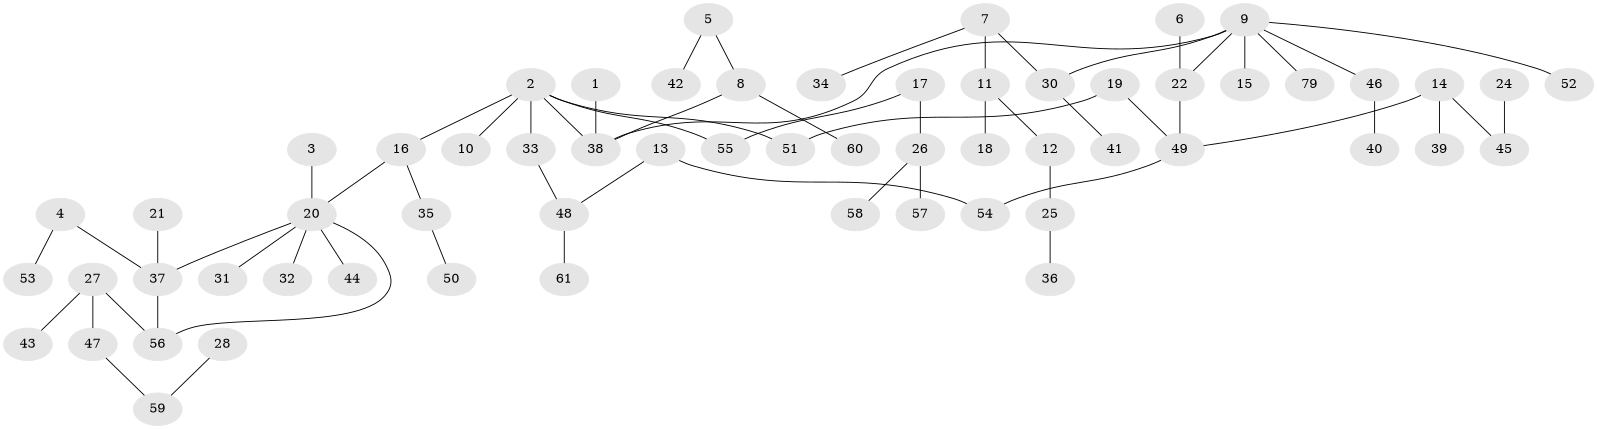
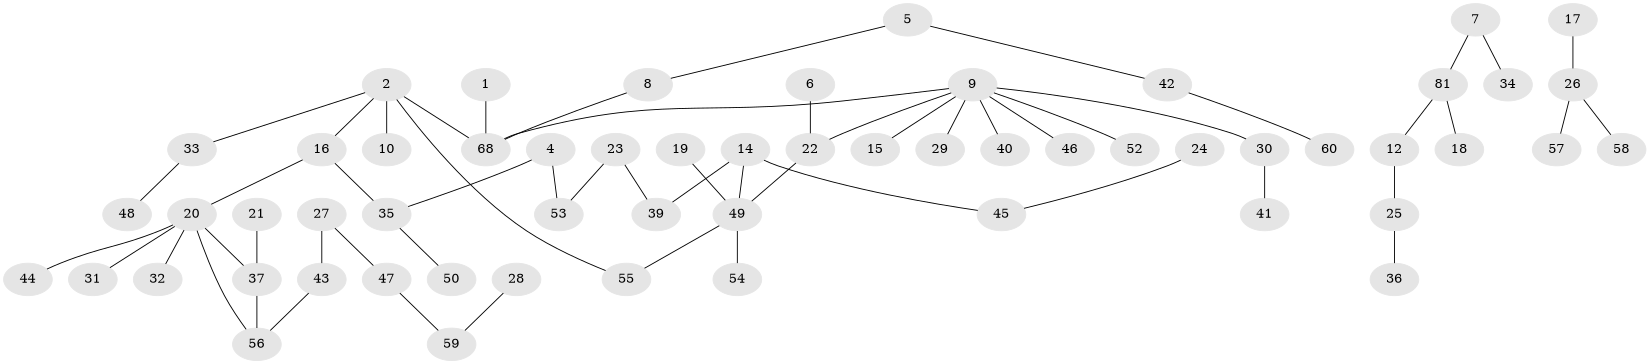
(1018, 52) -> none
(985, 85) -> (1443, 85)
(1310, 85) -> (940, 150)
(838, 113) -> (682, 247)
(792, 114) -> (1250, 115)
(1375, 117) -> (989, 117)
(312, 150) -> none
(596, 150) -> (486, 150)
none -> (616, 150)
(661, 150) -> none
(791, 150) -> none
(109, 247) -> (477, 182)
(564, 279) -> none
(125, 312) -> (289, 312)
